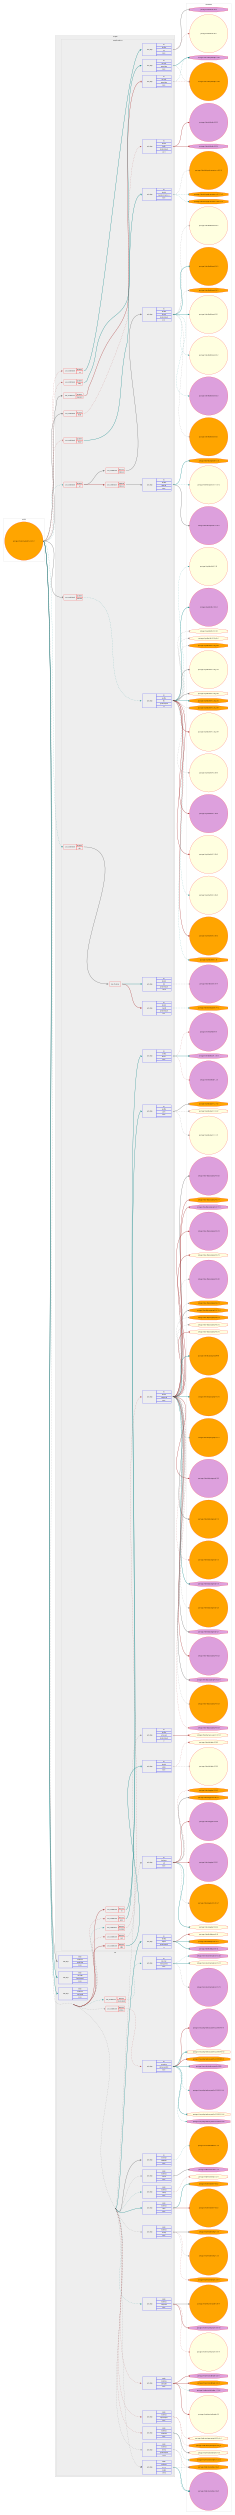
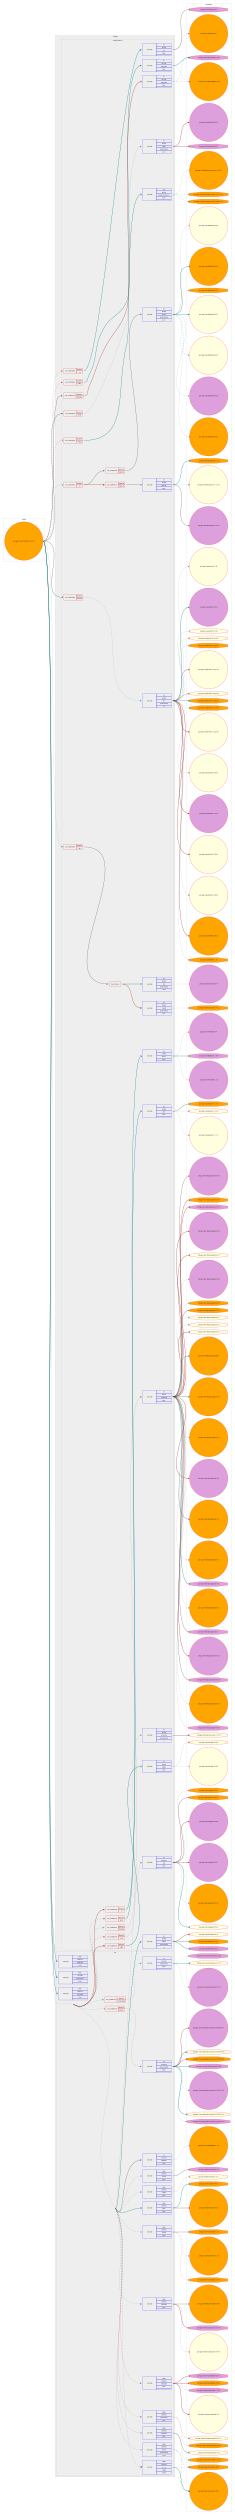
(209, 34) -> (209, 34)
(209, 1318) -> (209, 1318)
(209, 2491) -> (209, 2491)
